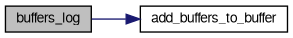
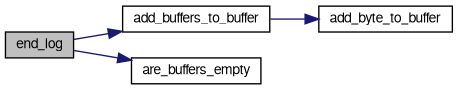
(48, 19) -> (40, 45)
none -> (386, 19)
none -> (196, 71)
